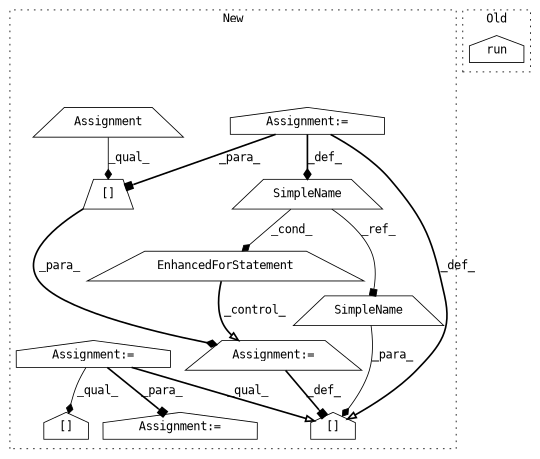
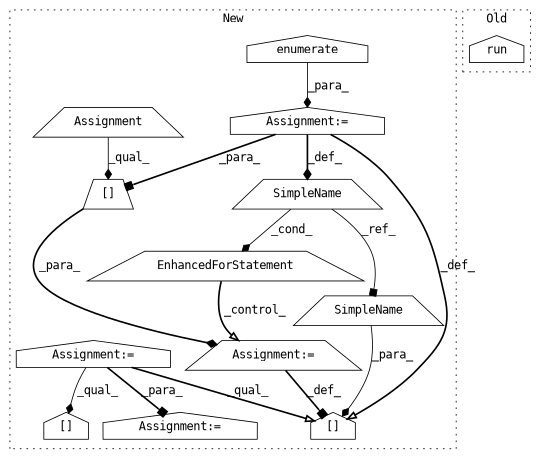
none -> (307, 50)
